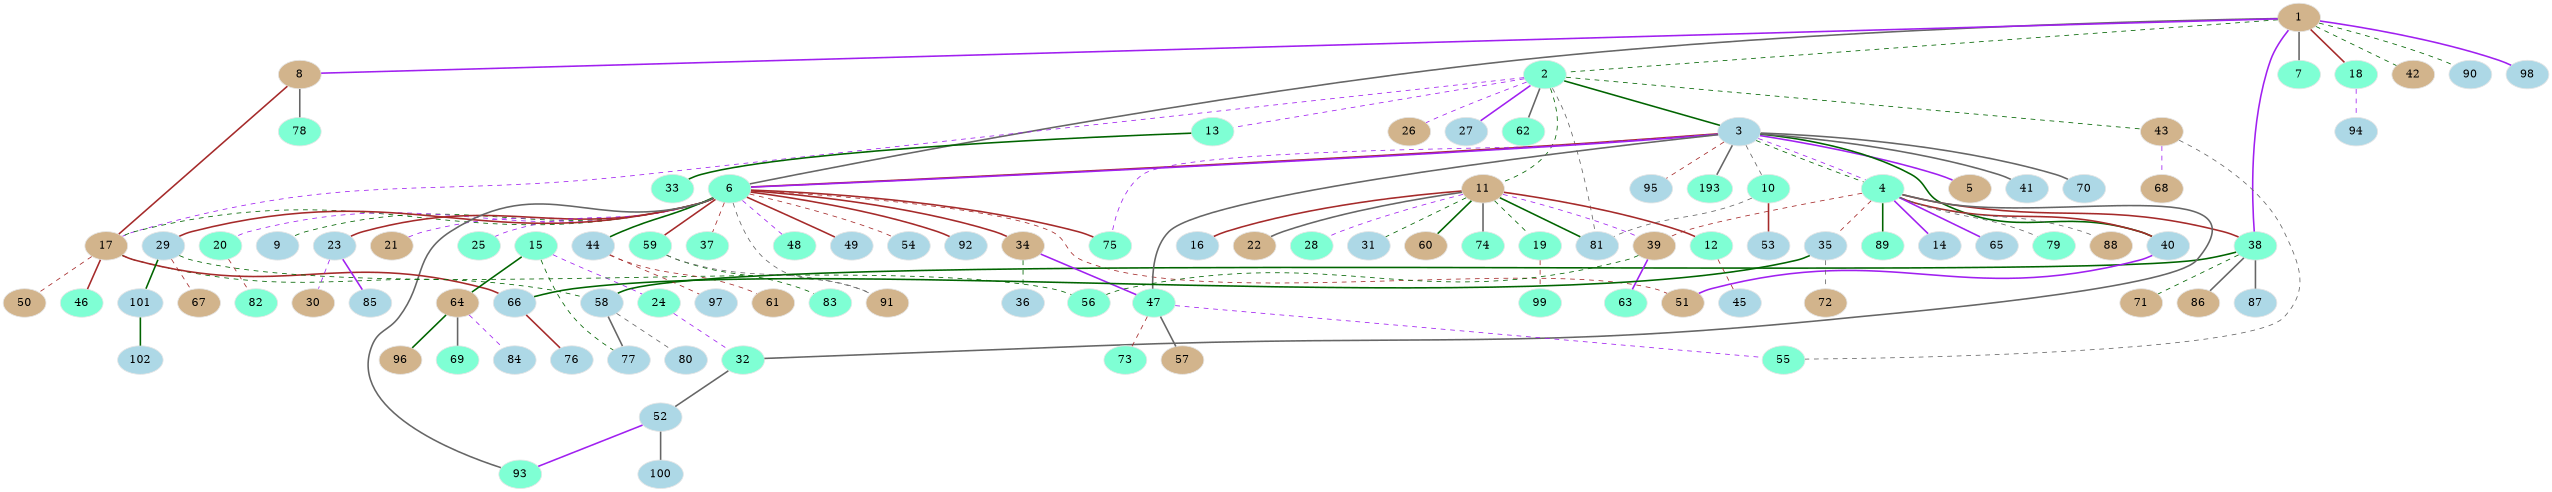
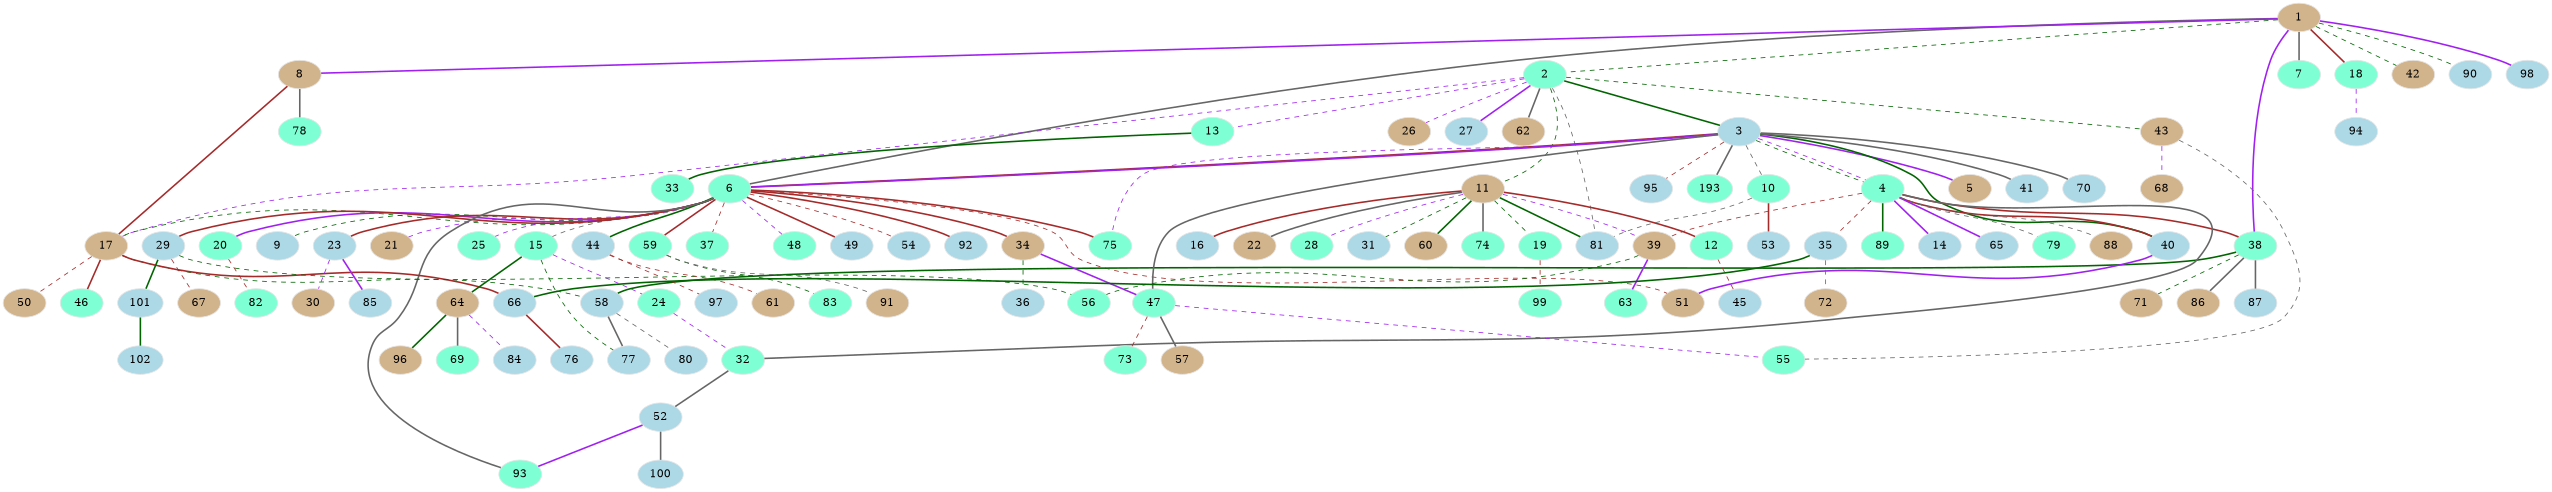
(1523, 132) -> (1523, 132)
(475, 217) -> (475, 217)
(781, 270) -> (633, 217)
